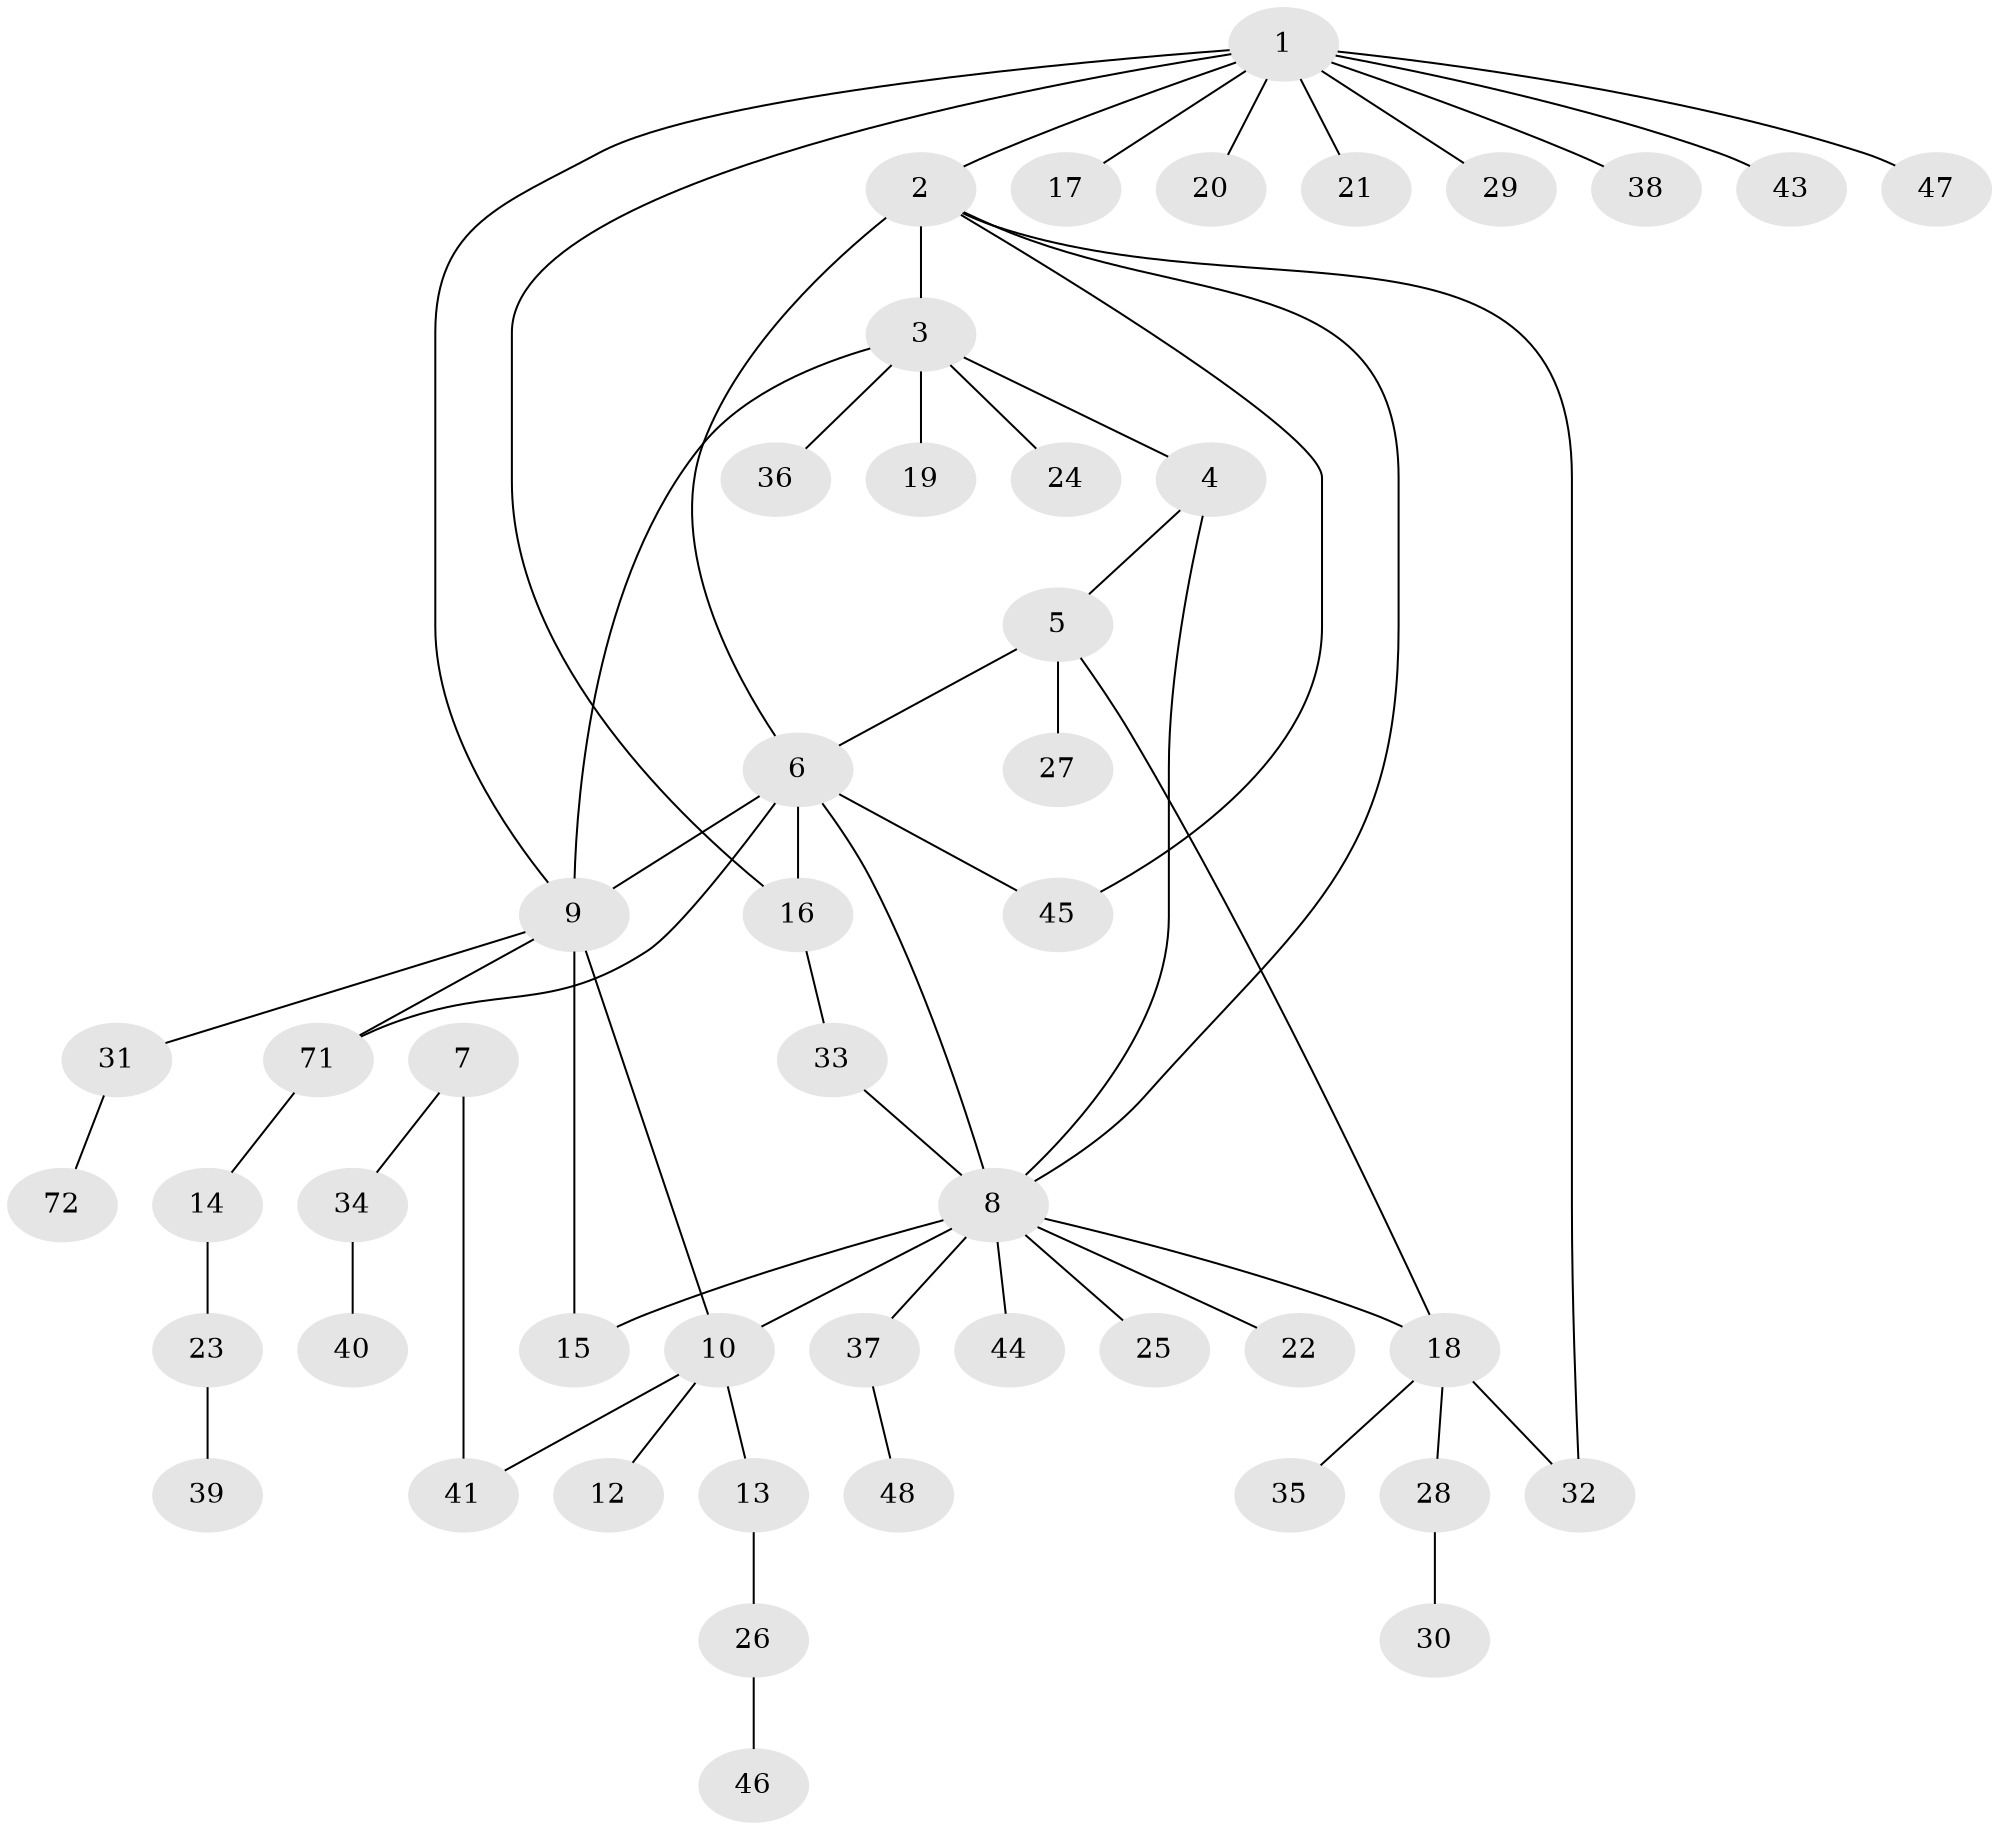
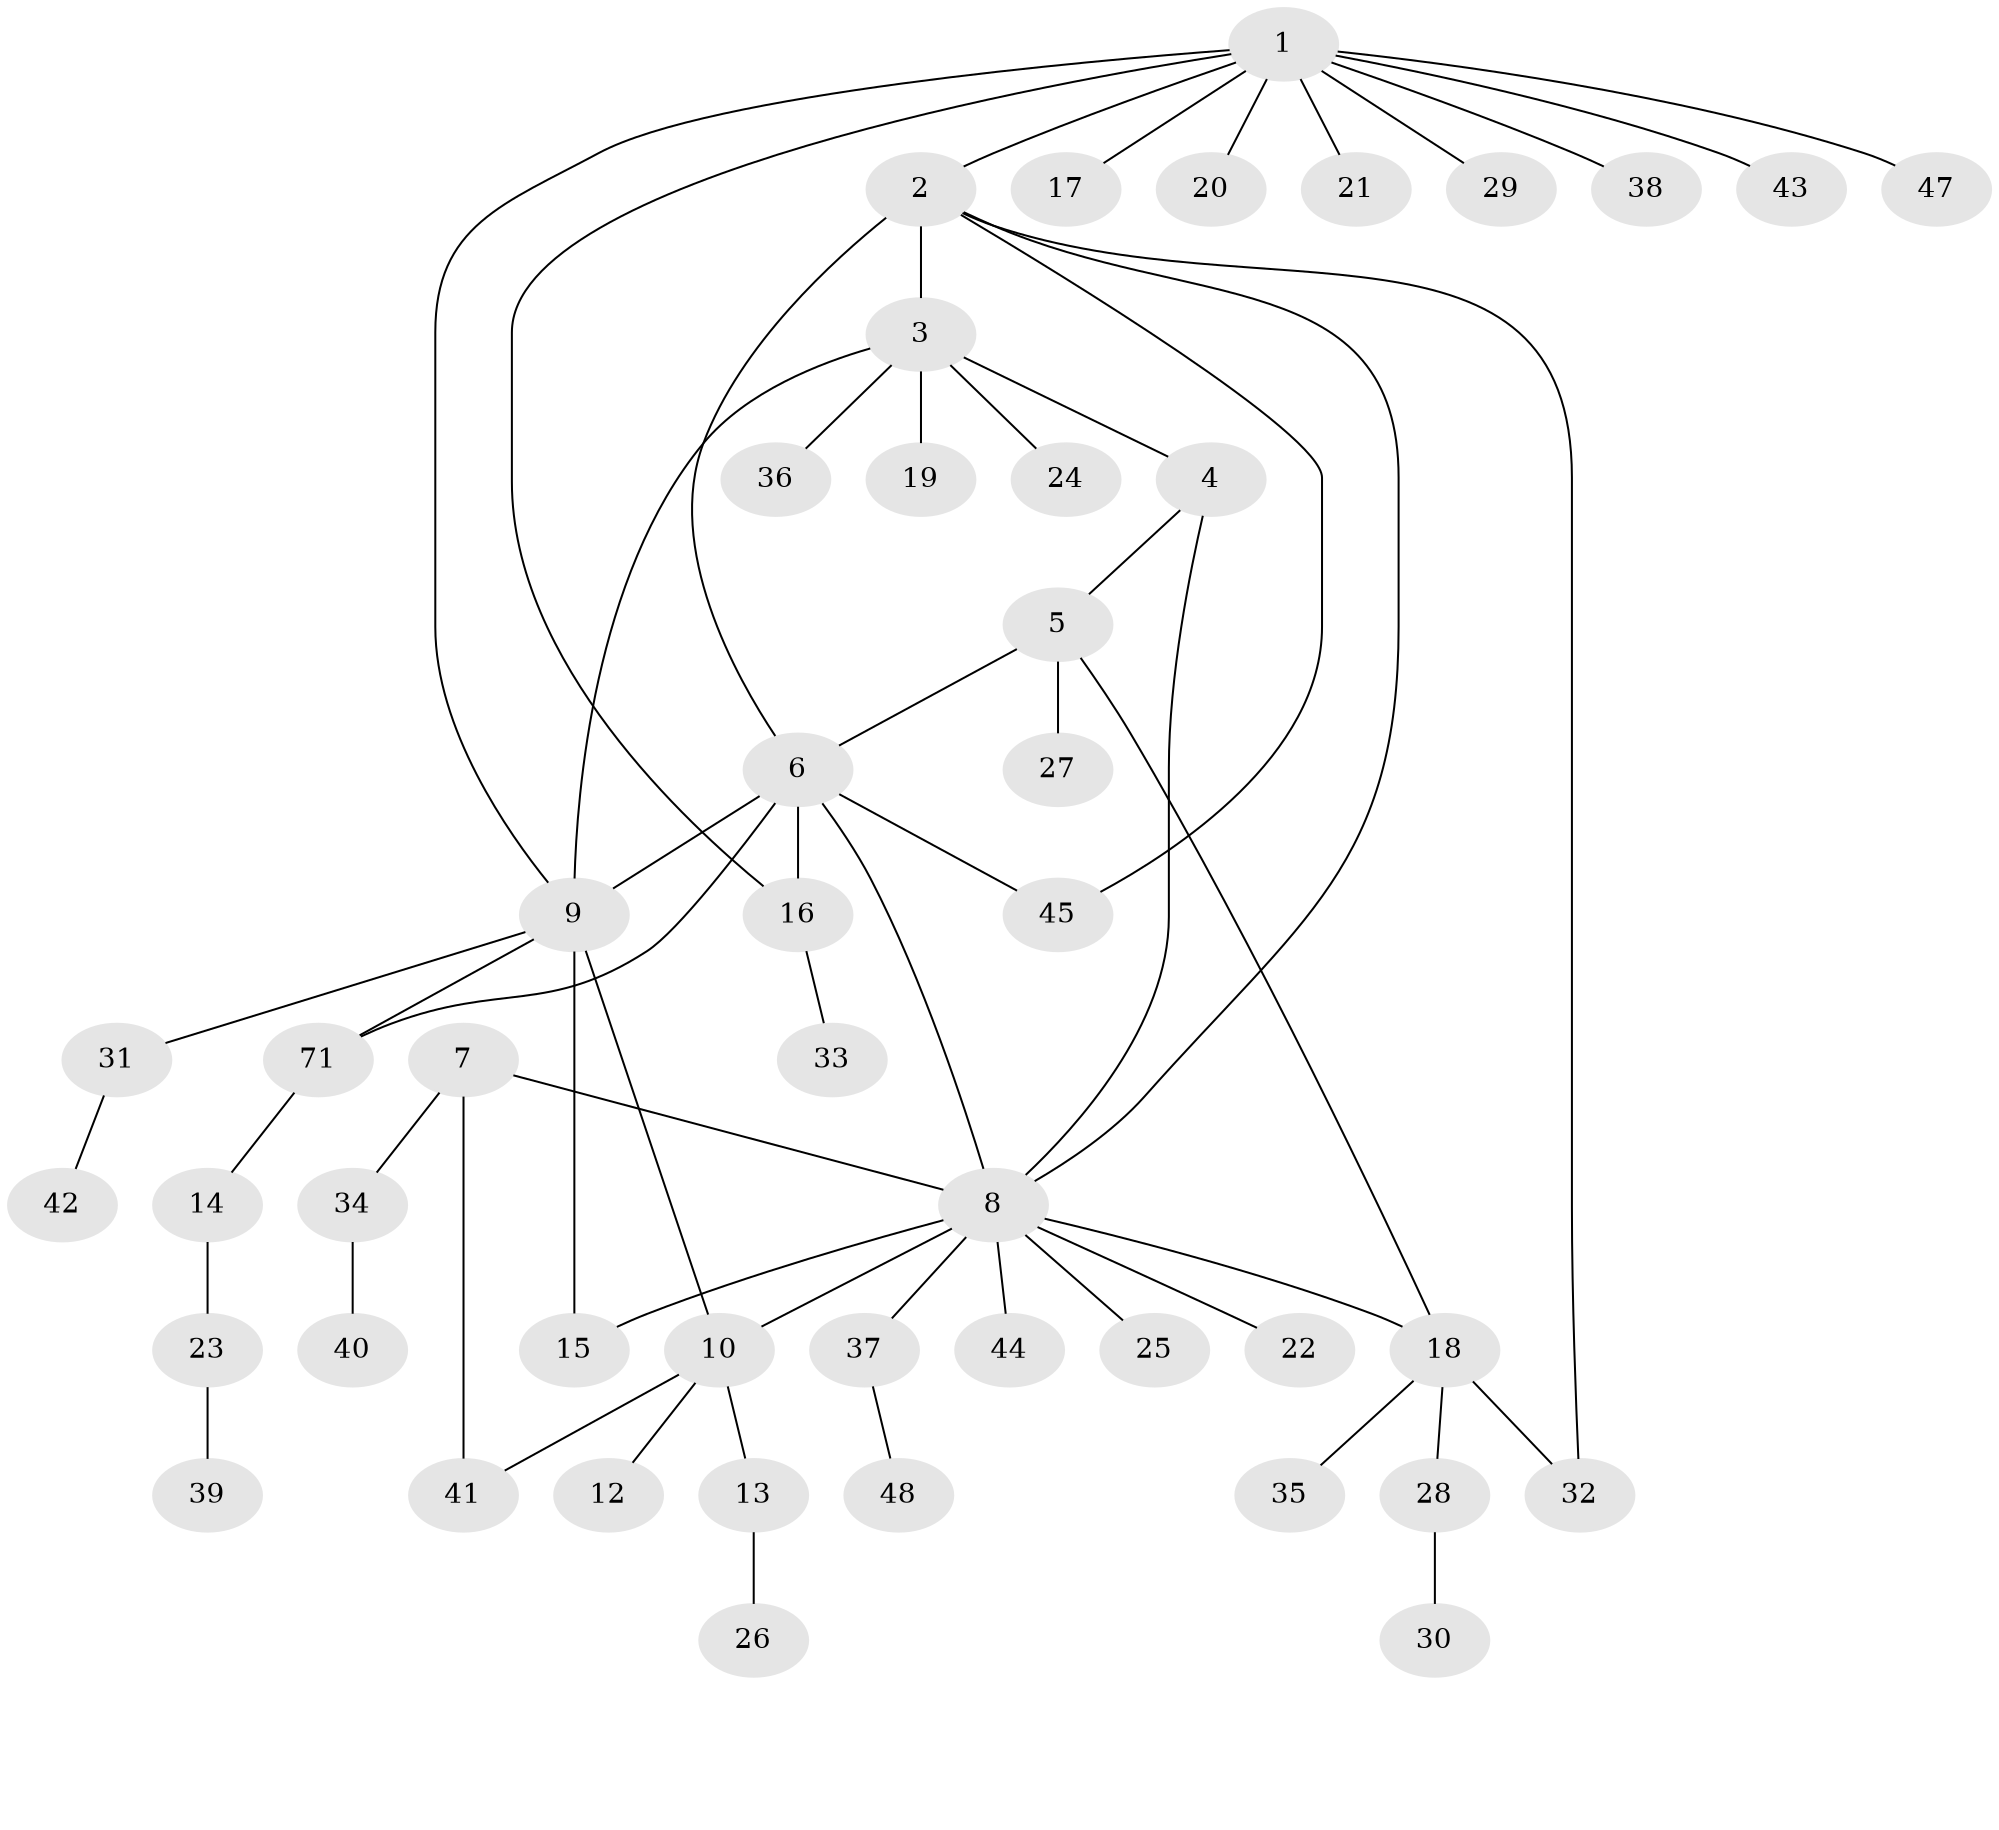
(913, 1133) -> (728, 1133)
(62, 1205) -> (62, 1205)
(754, 1786) -> none
